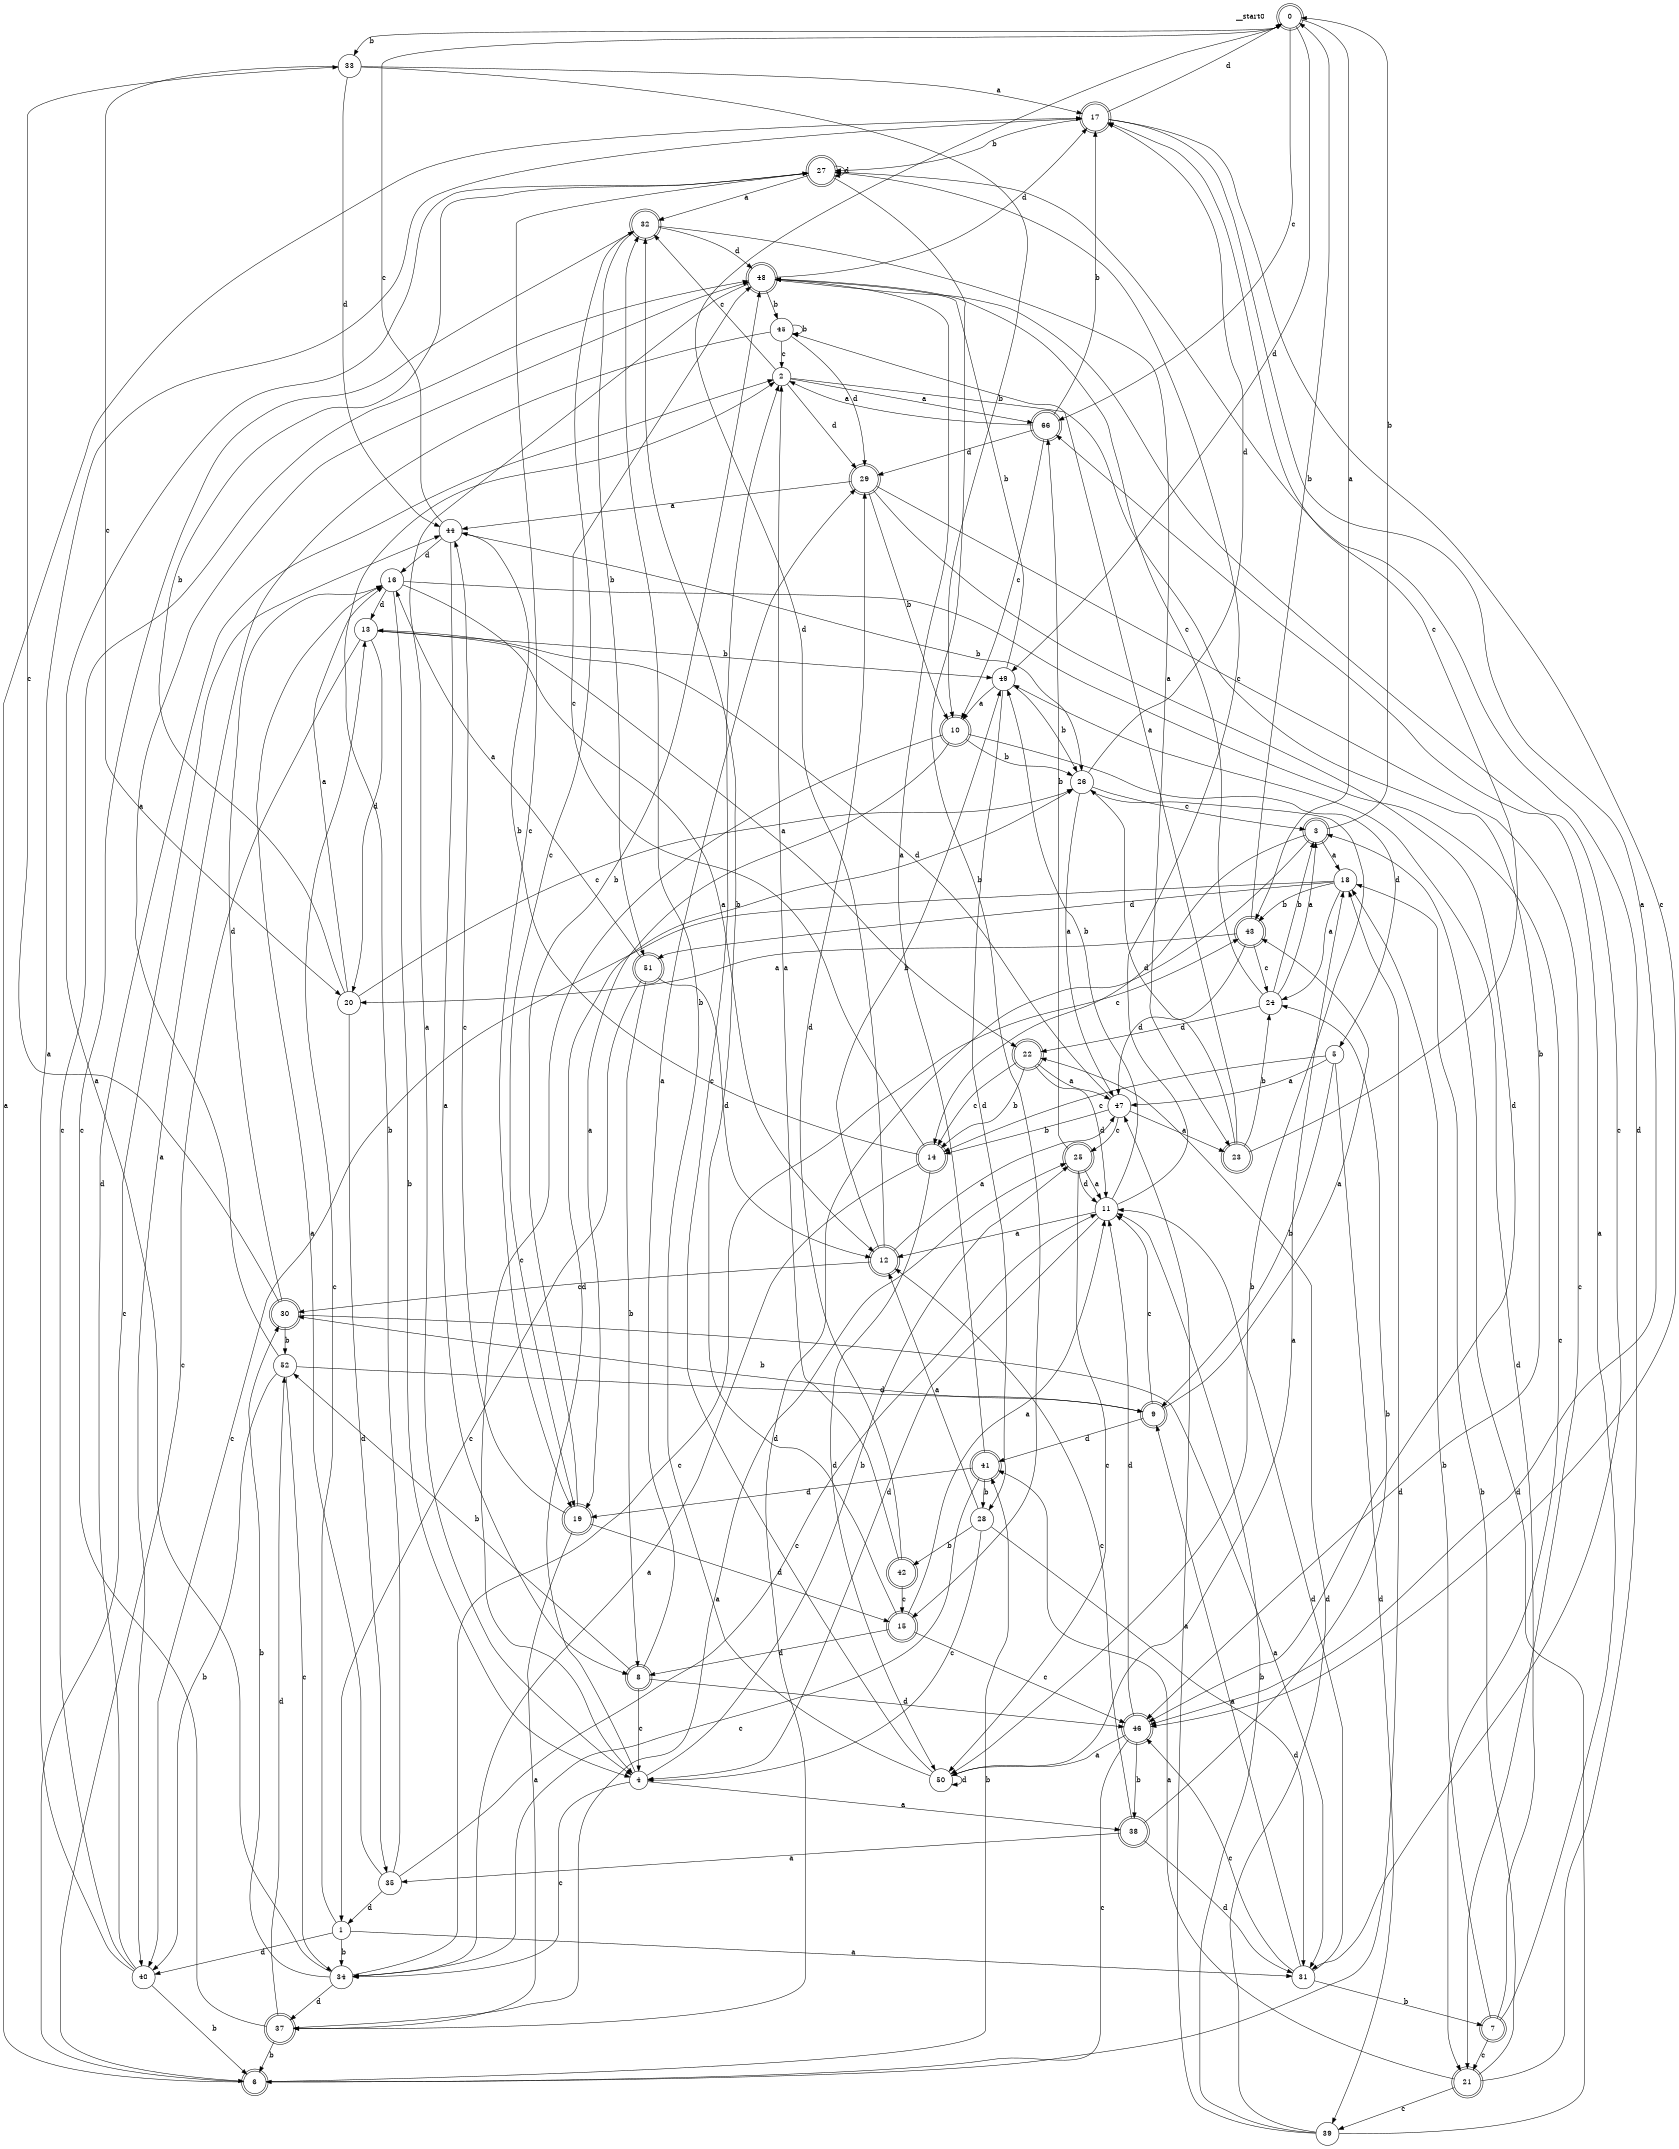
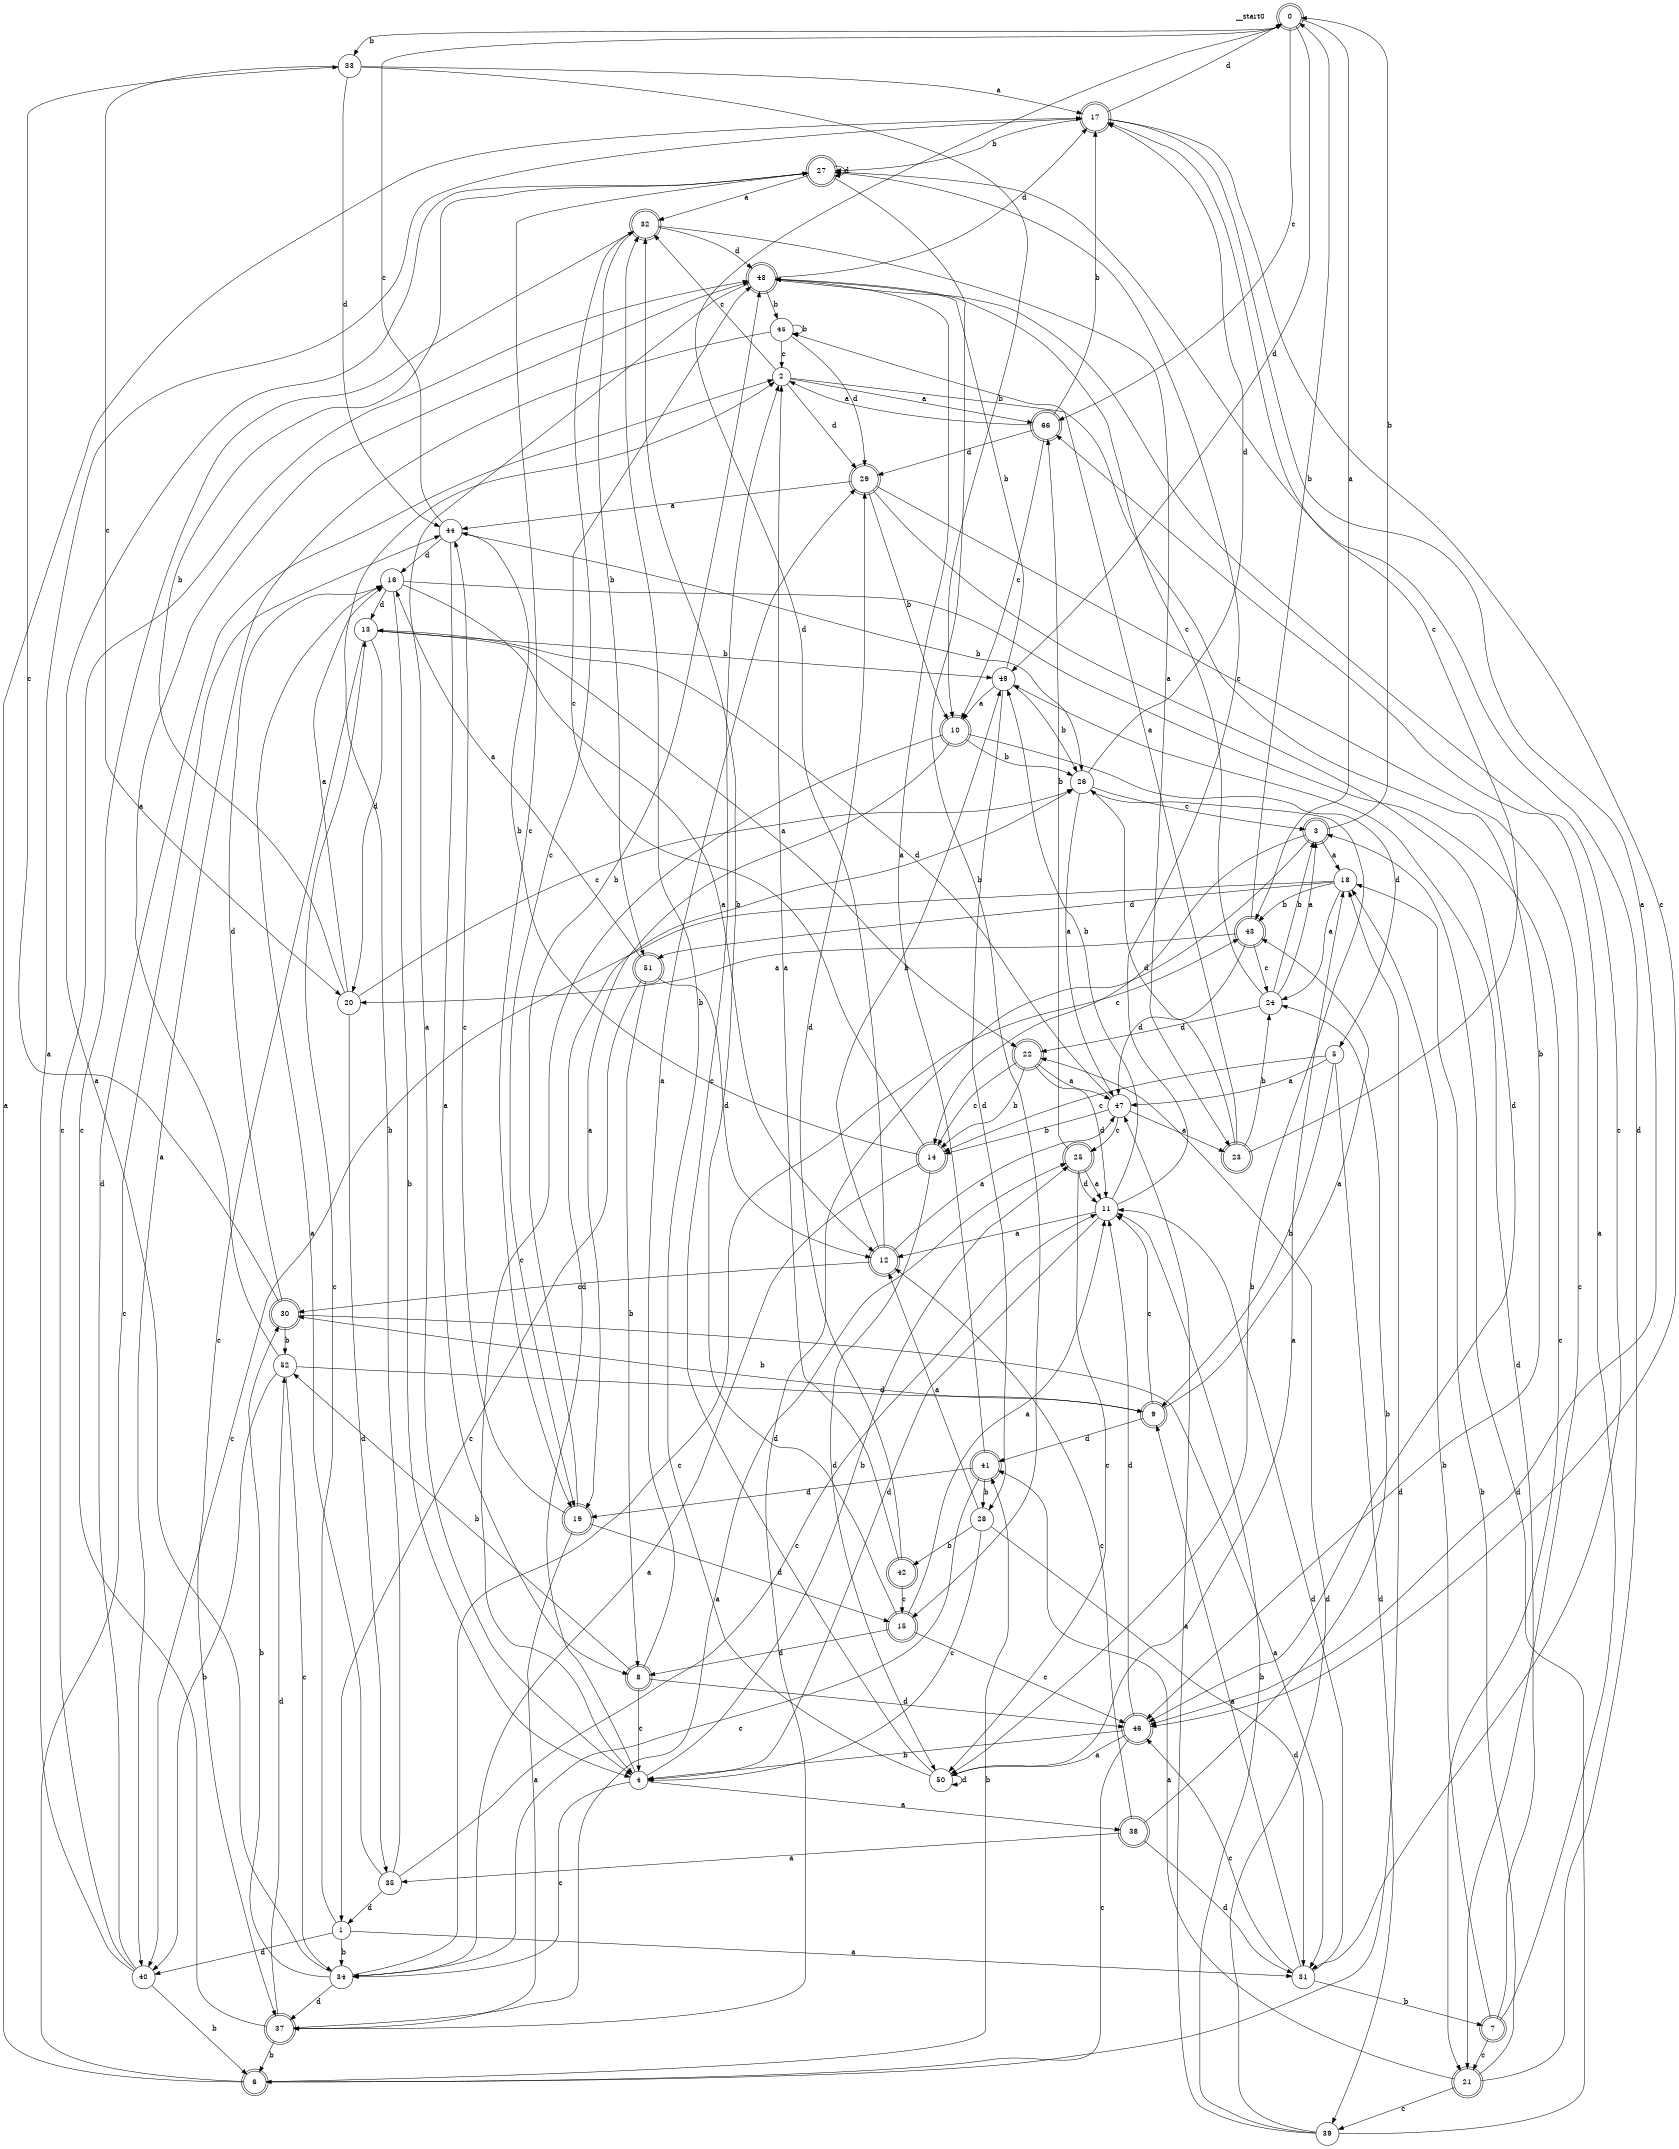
(175, 1419) -> (218, 1323)
(1136, 1778) -> (888, 1754)
